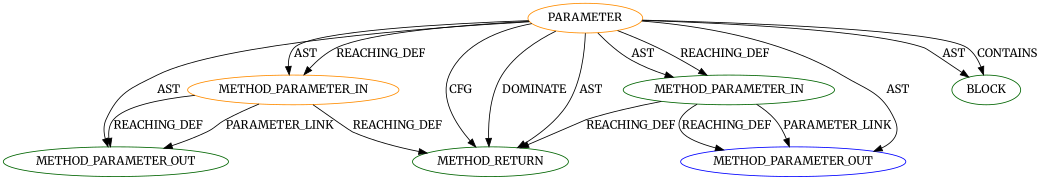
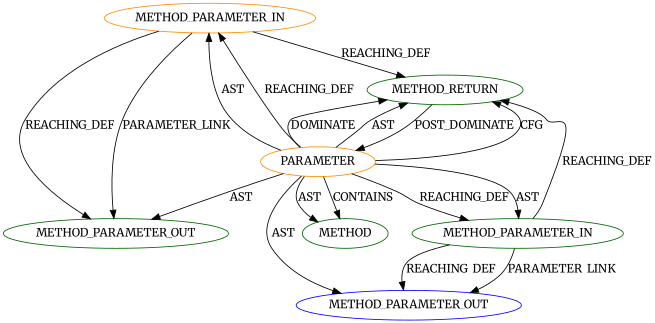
(986, 90) -> (345, 233)
none -> (400, 130)
